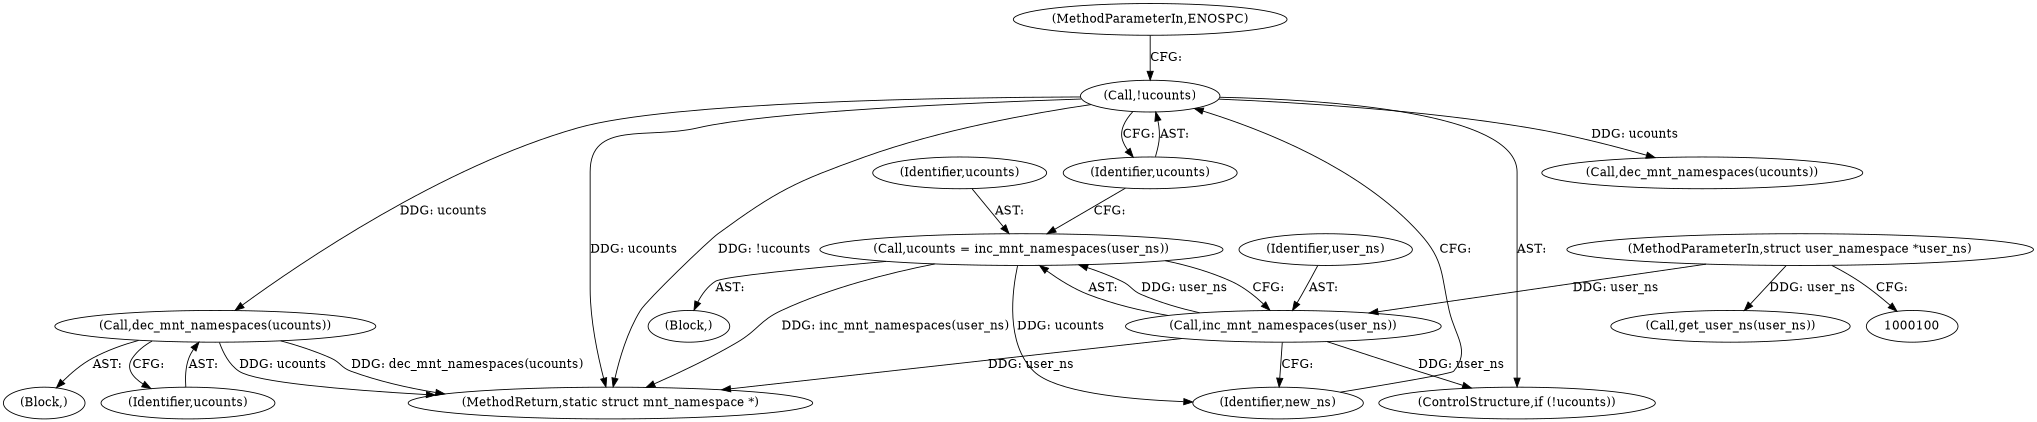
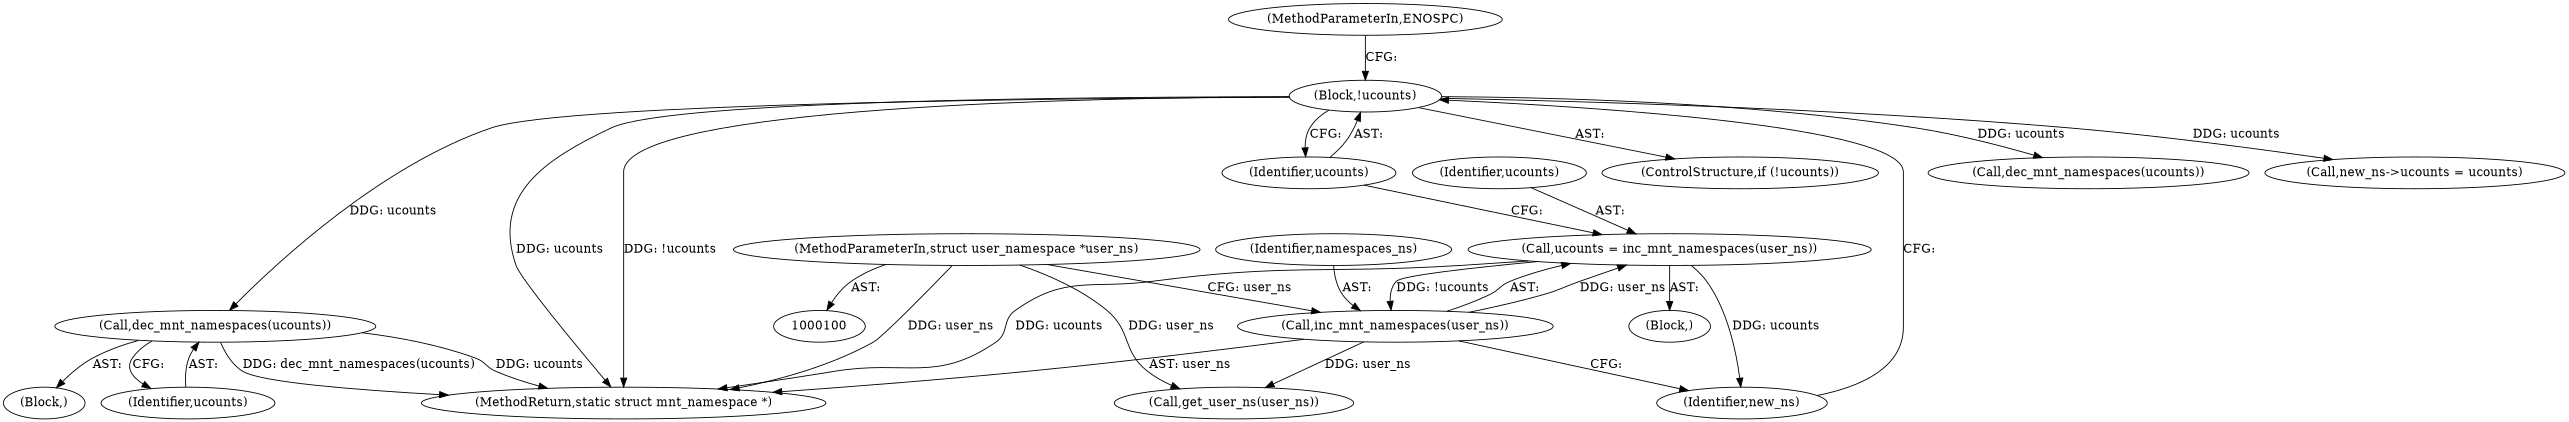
(1150, 96) -> (1365, 96)
none -> (2415, 173)
(1326, 250) -> (1334, 250)
(1271, 288) -> (1443, 288)
(1616, 288) -> (1250, 288)
(1894, 288) -> (868, 288)
(896, 326) -> (1059, 326)
none -> (859, 350)
(1395, 364) -> (1319, 363)
(1031, 365) -> (1190, 365)
